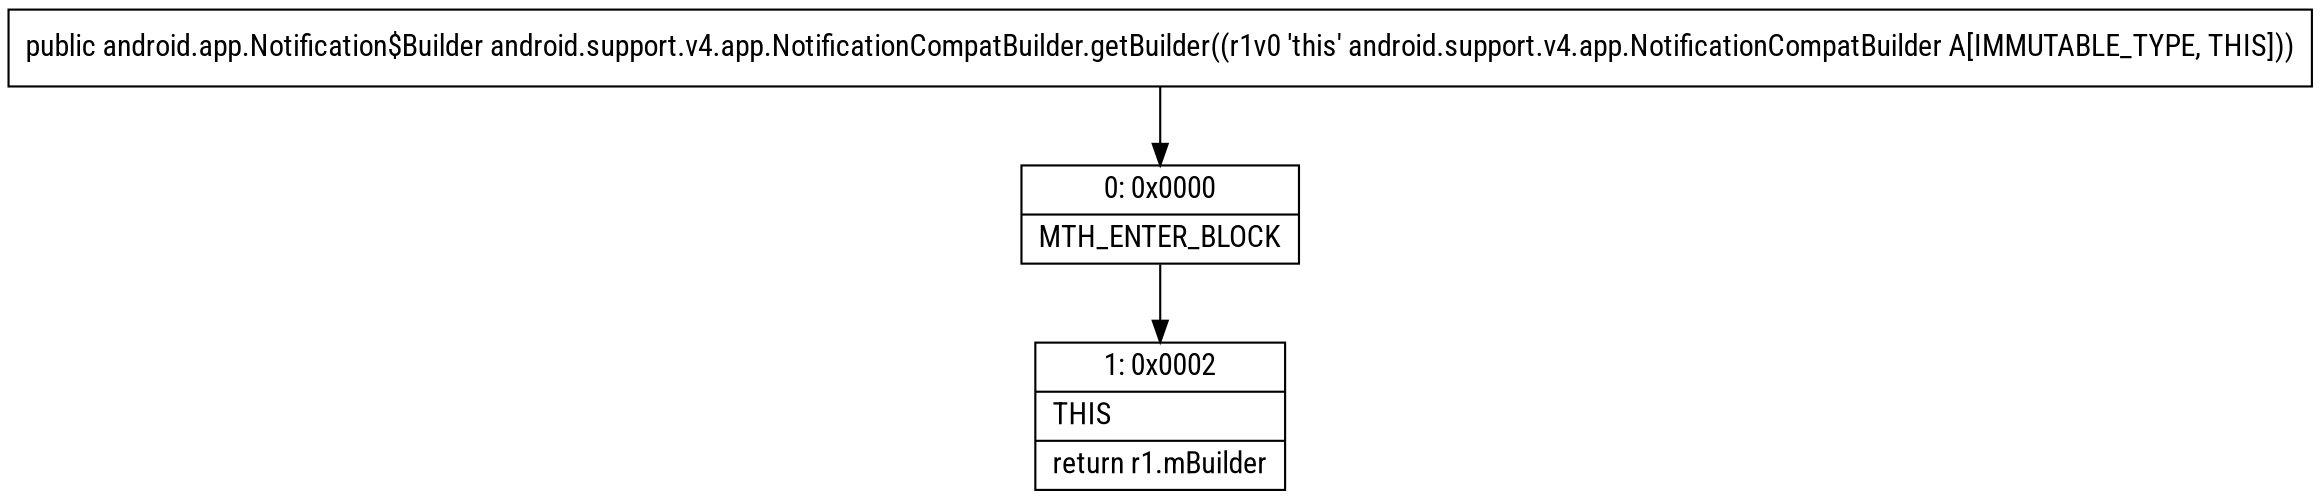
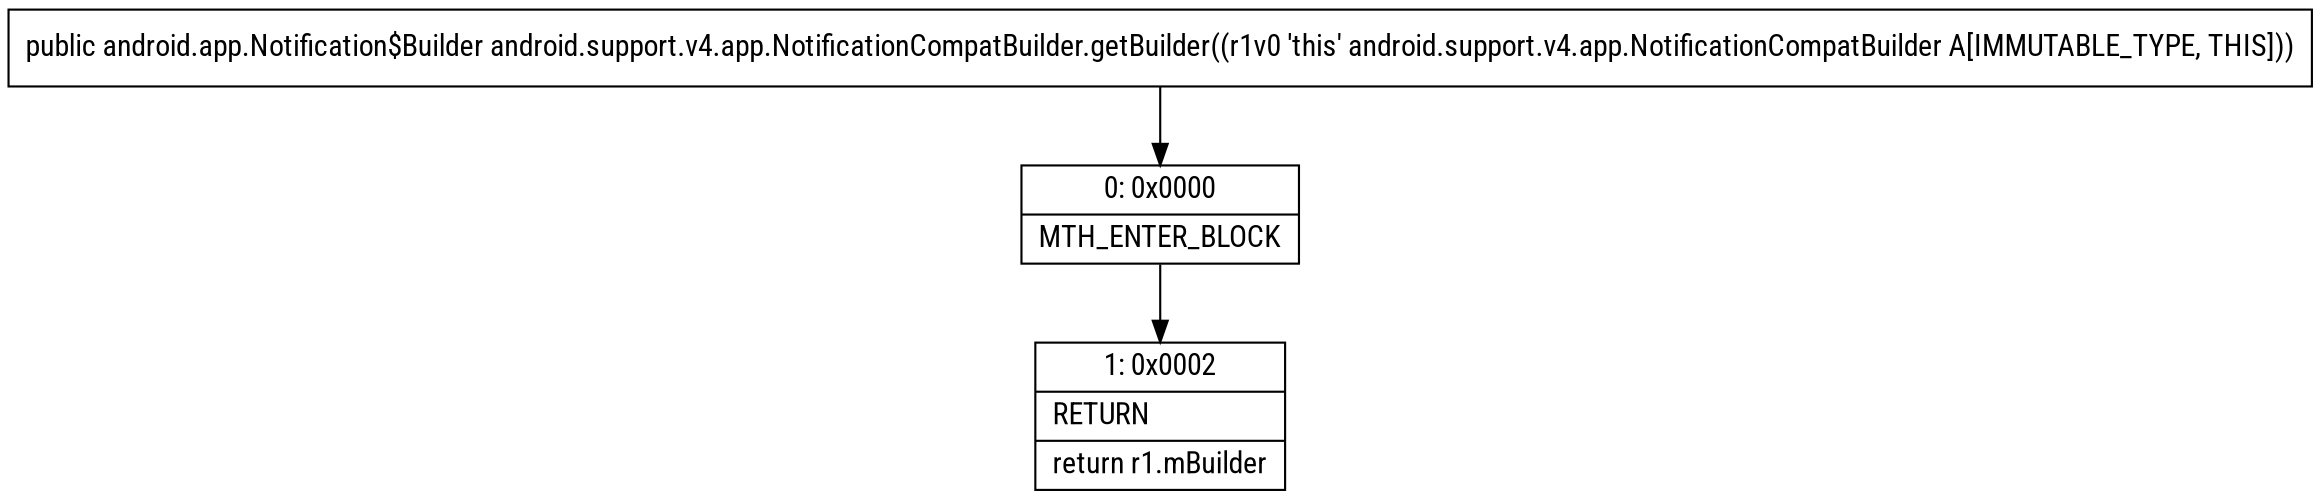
(1082, 415) -> (1102, 415)
